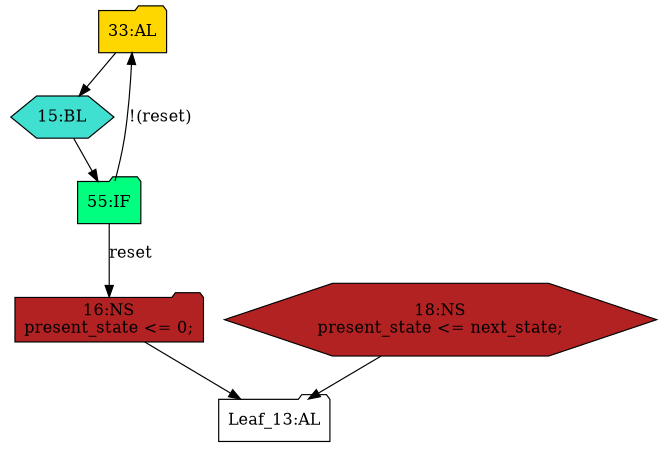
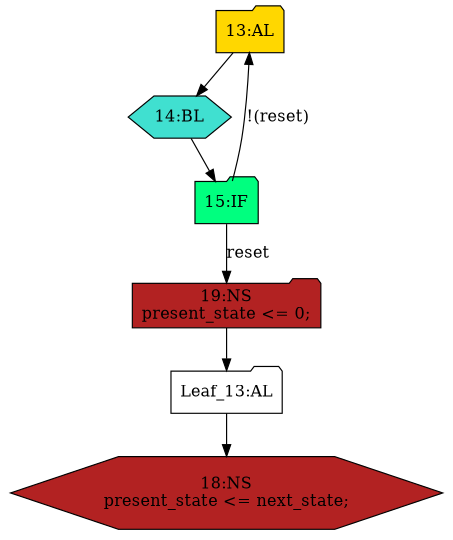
(133, 32) -> (250, 32)
(62, 117) -> (180, 117)
(109, 203) -> (227, 203)
(109, 320) -> (227, 306)
(350, 375) -> (227, 429)
